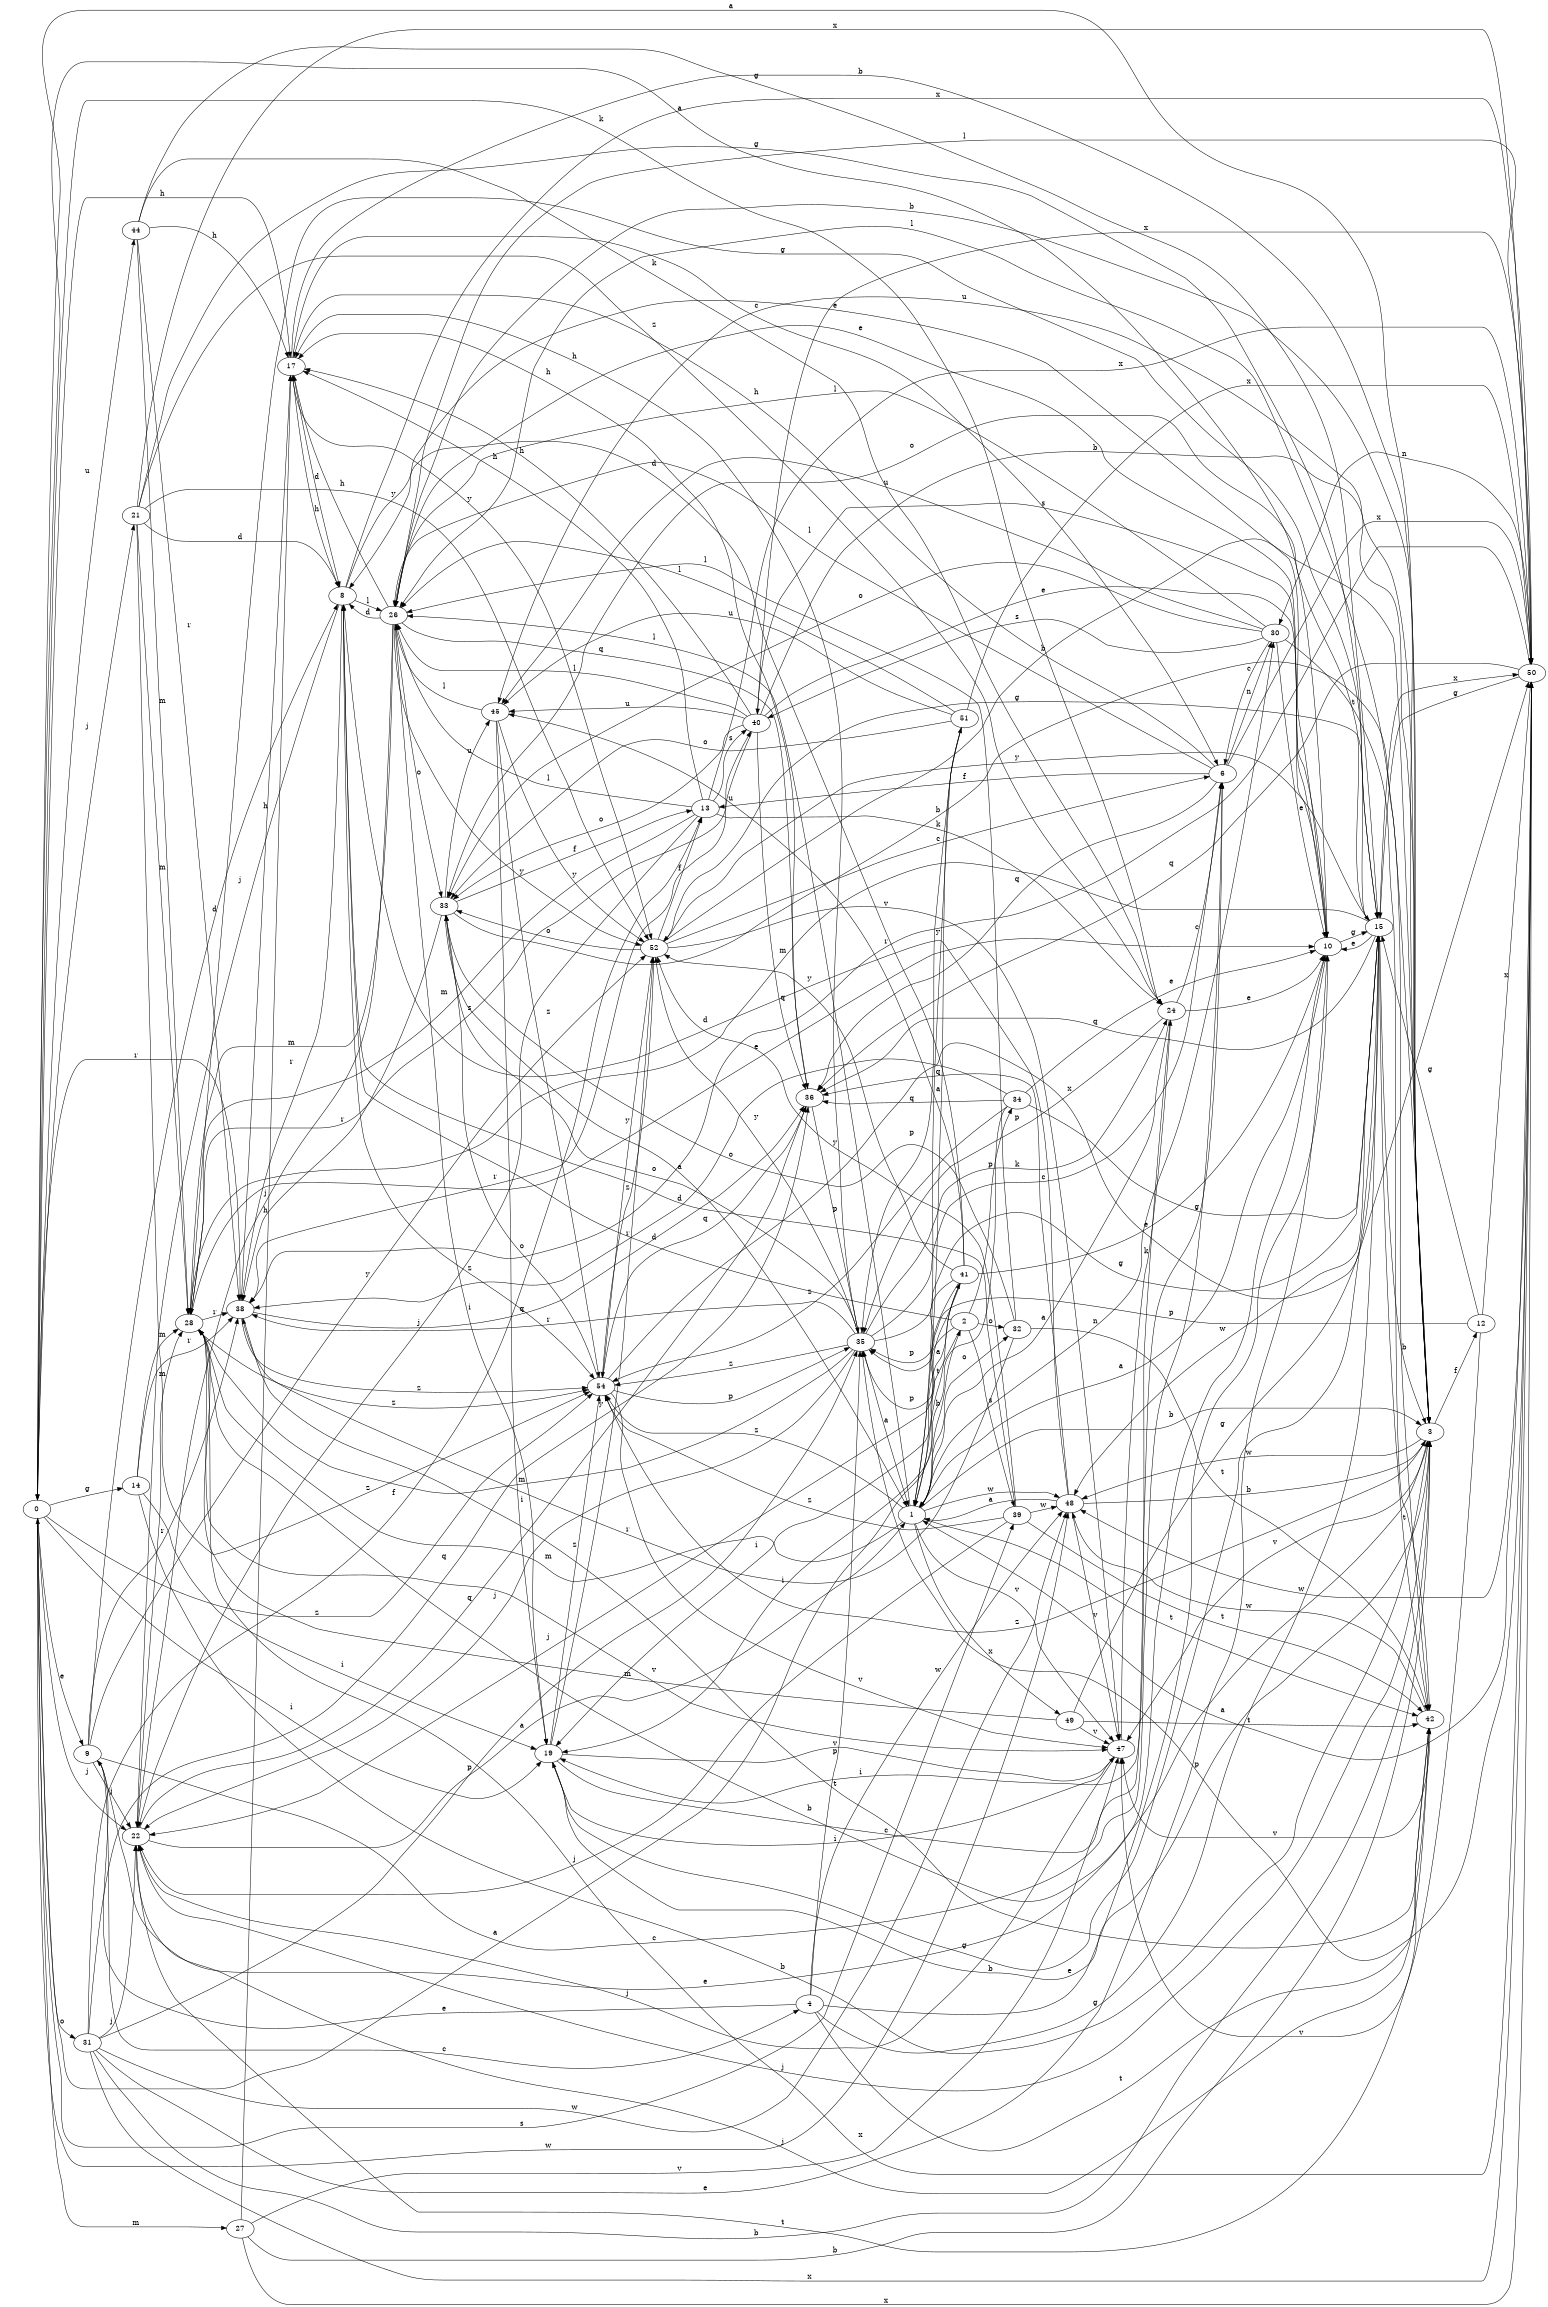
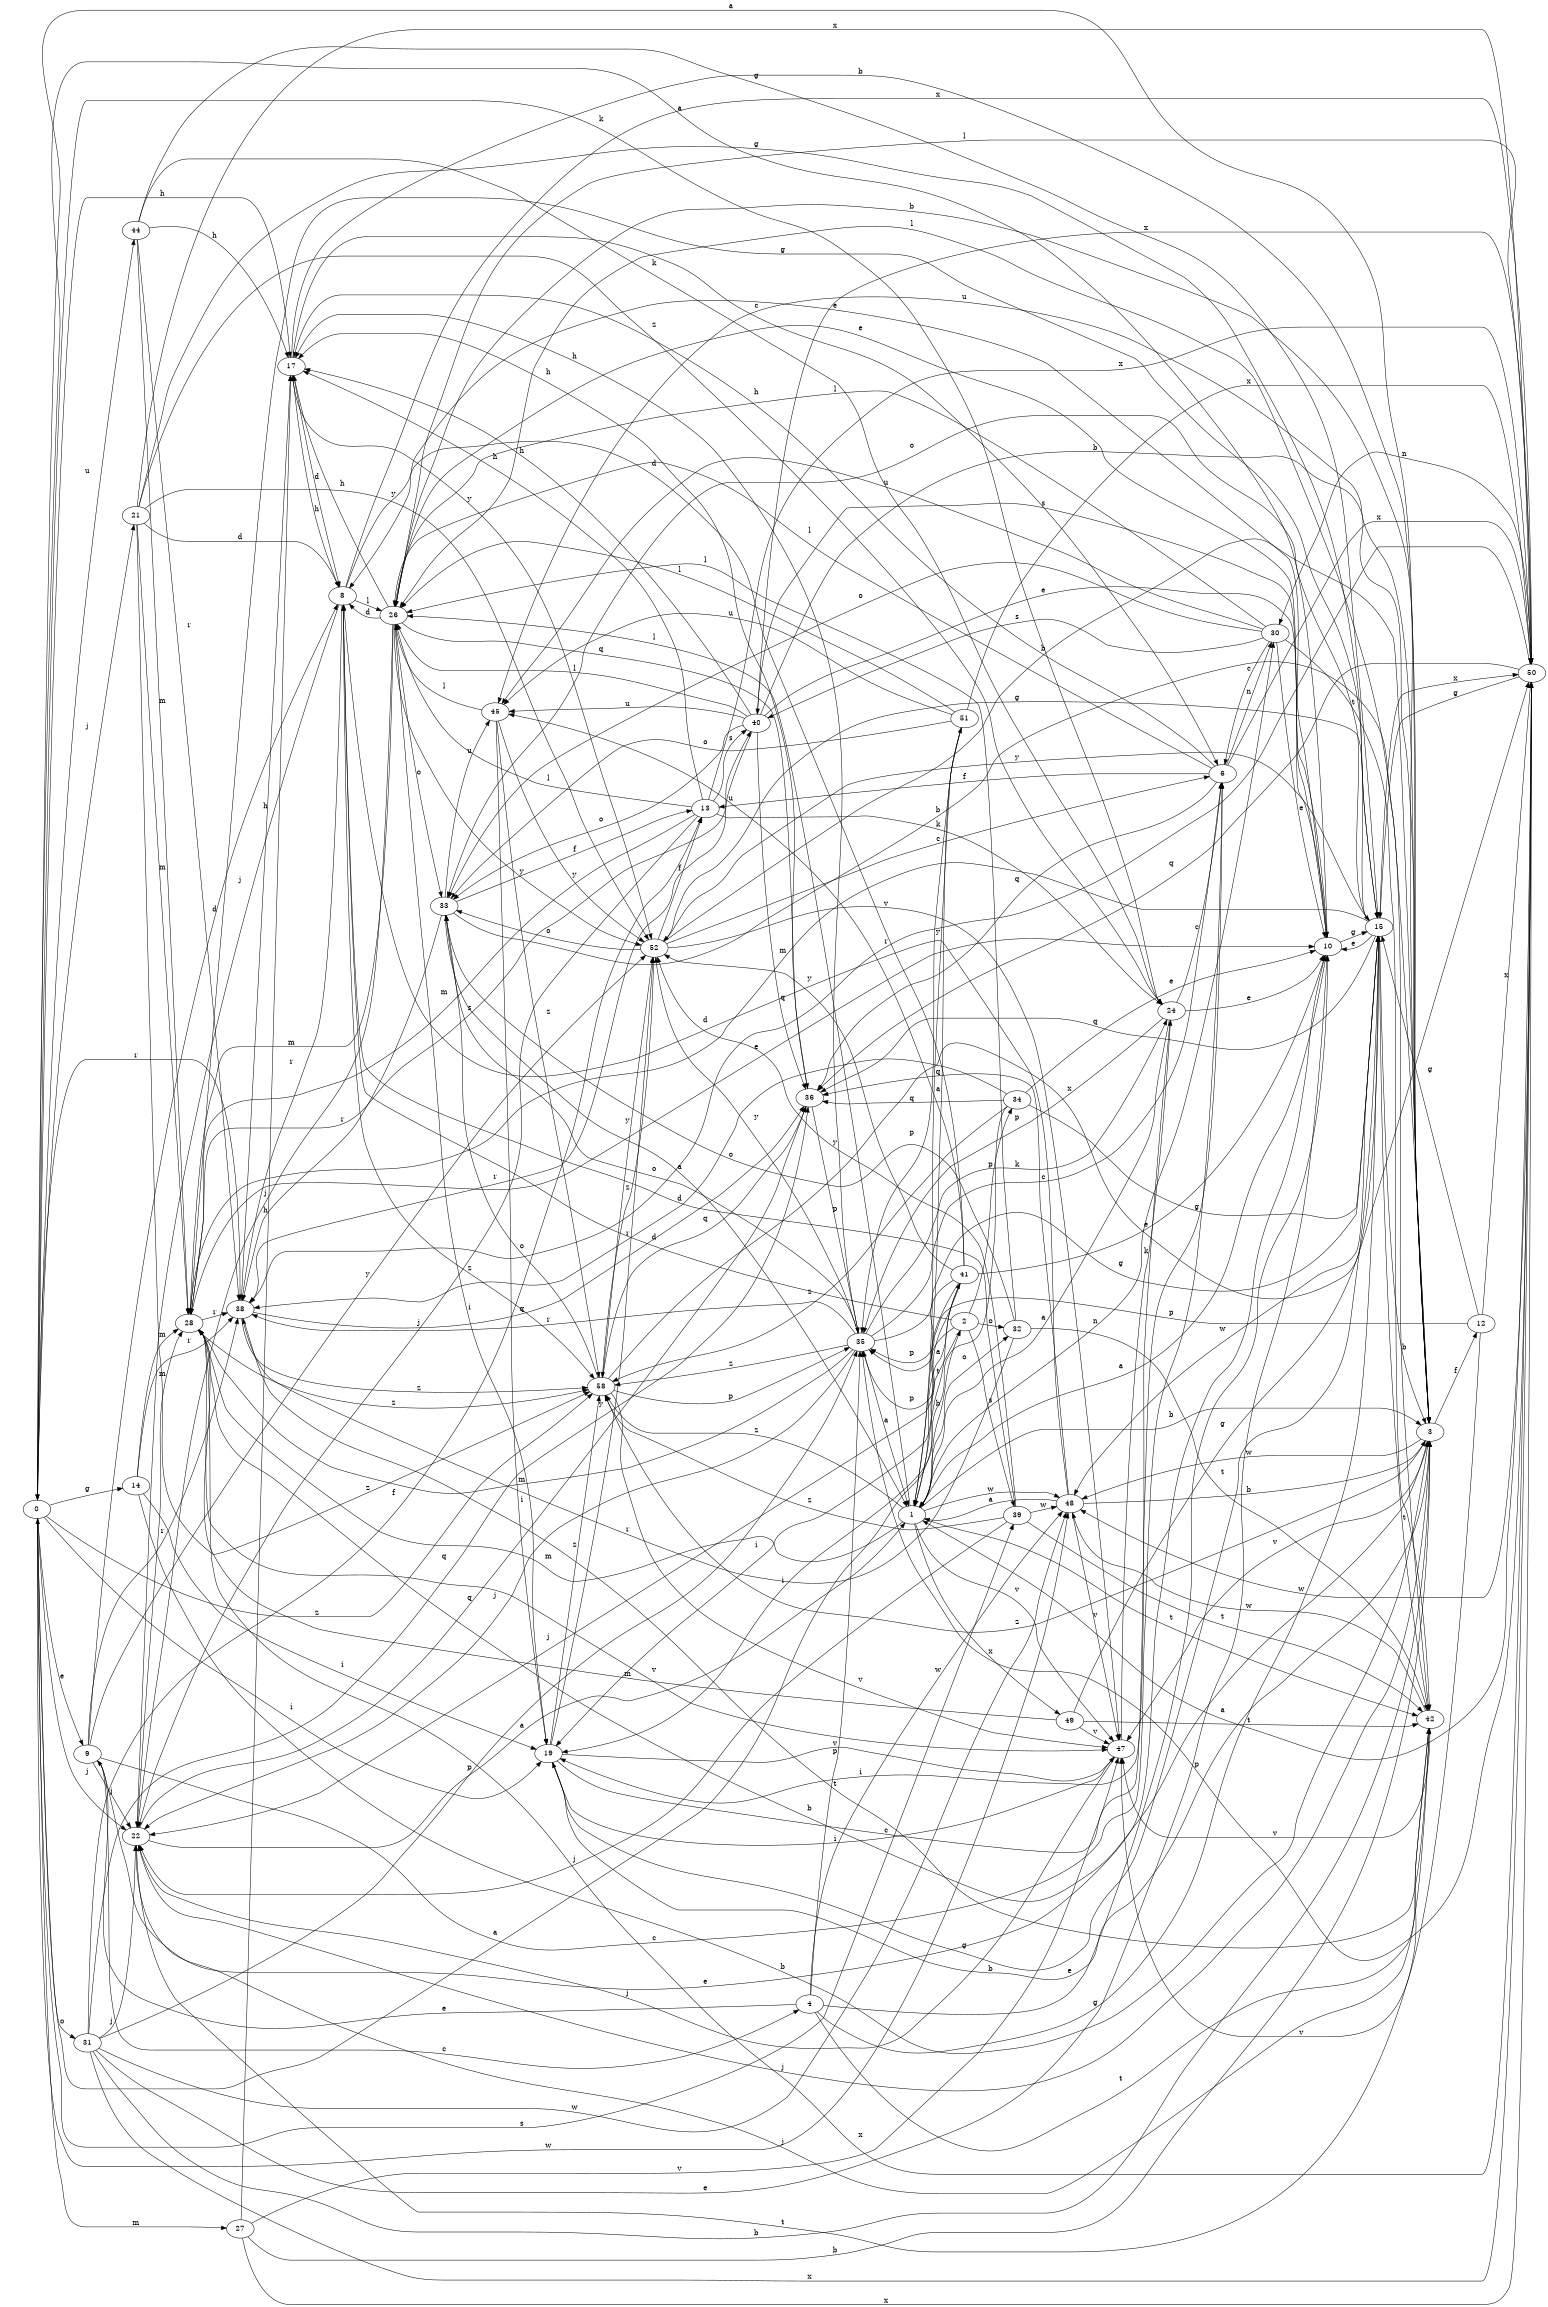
(601, 1387) -> (601, 1387)
